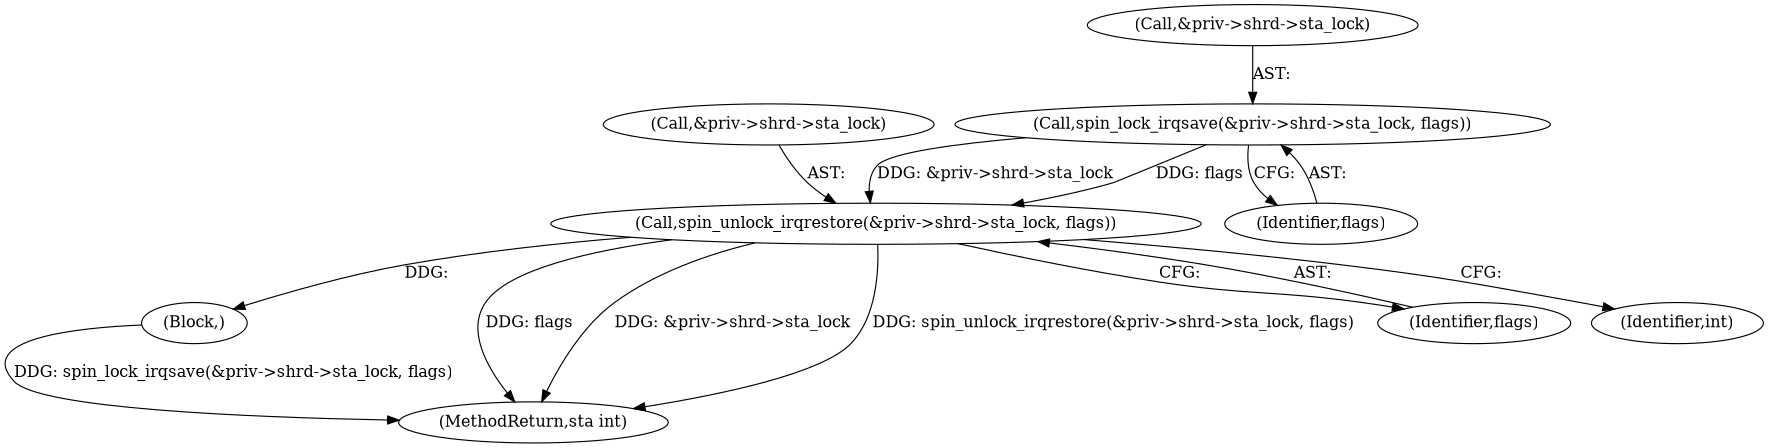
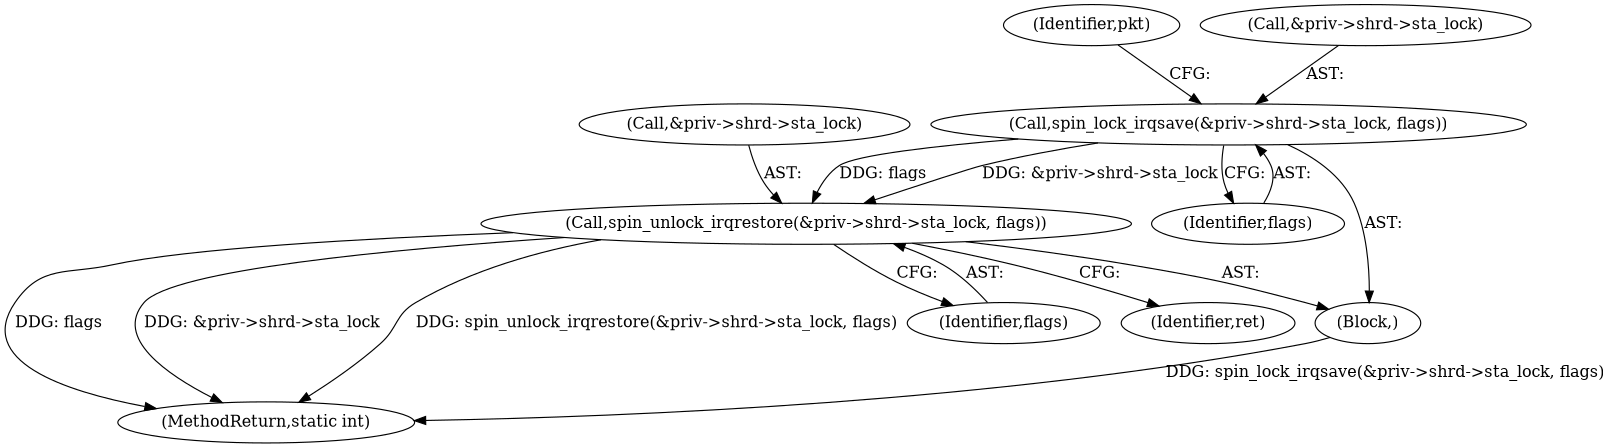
none -> (1092, 25)
none -> (1354, 203)
(429, 273) -> (1244, 273)
(1677, 323) -> (1208, 323)
(533, 422) -> (266, 422)
